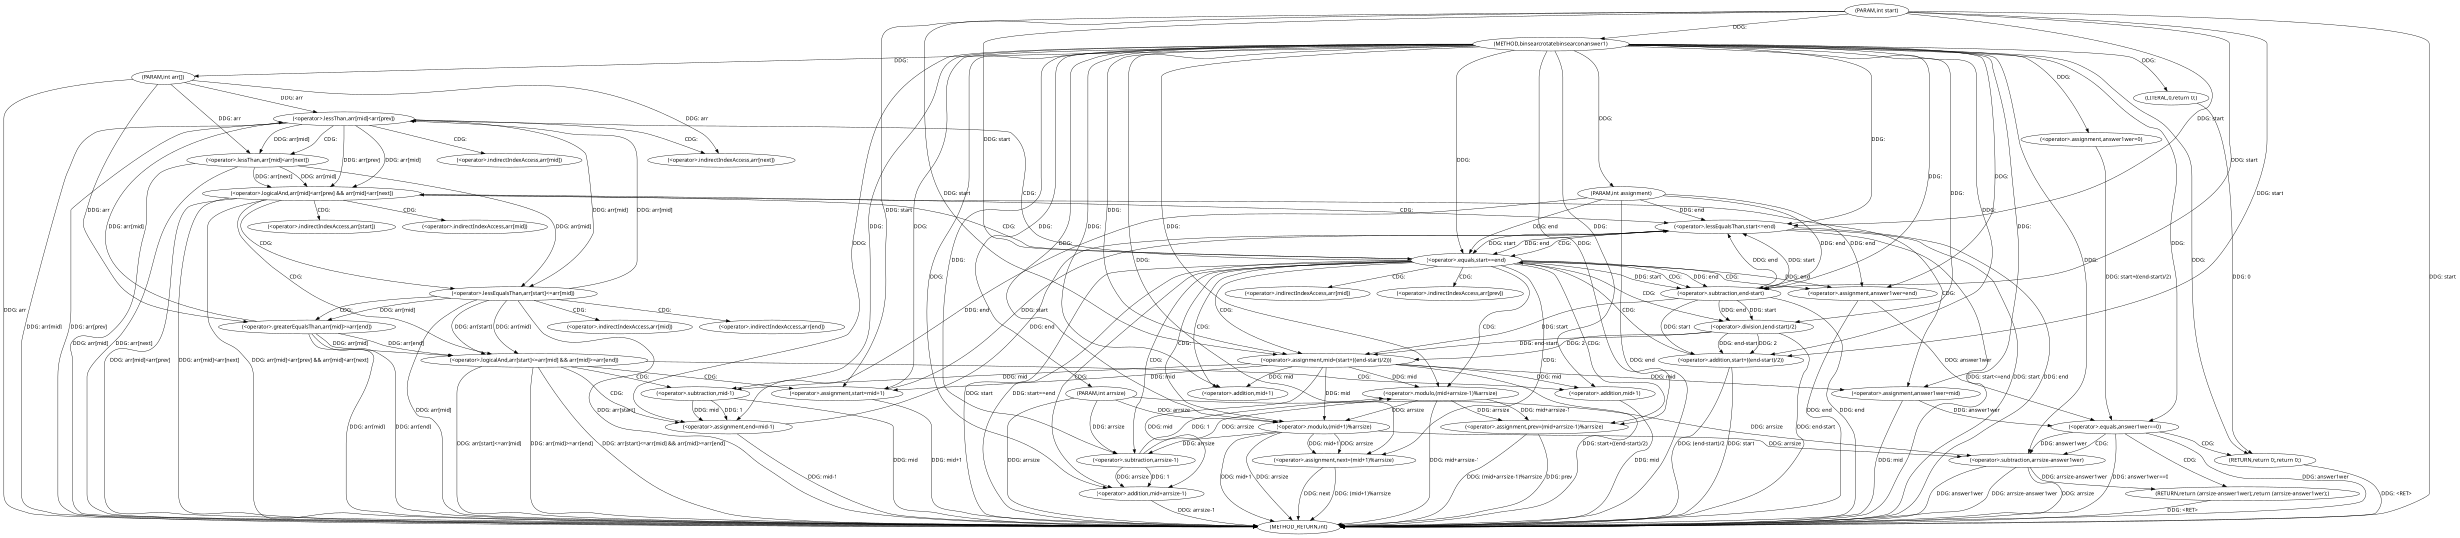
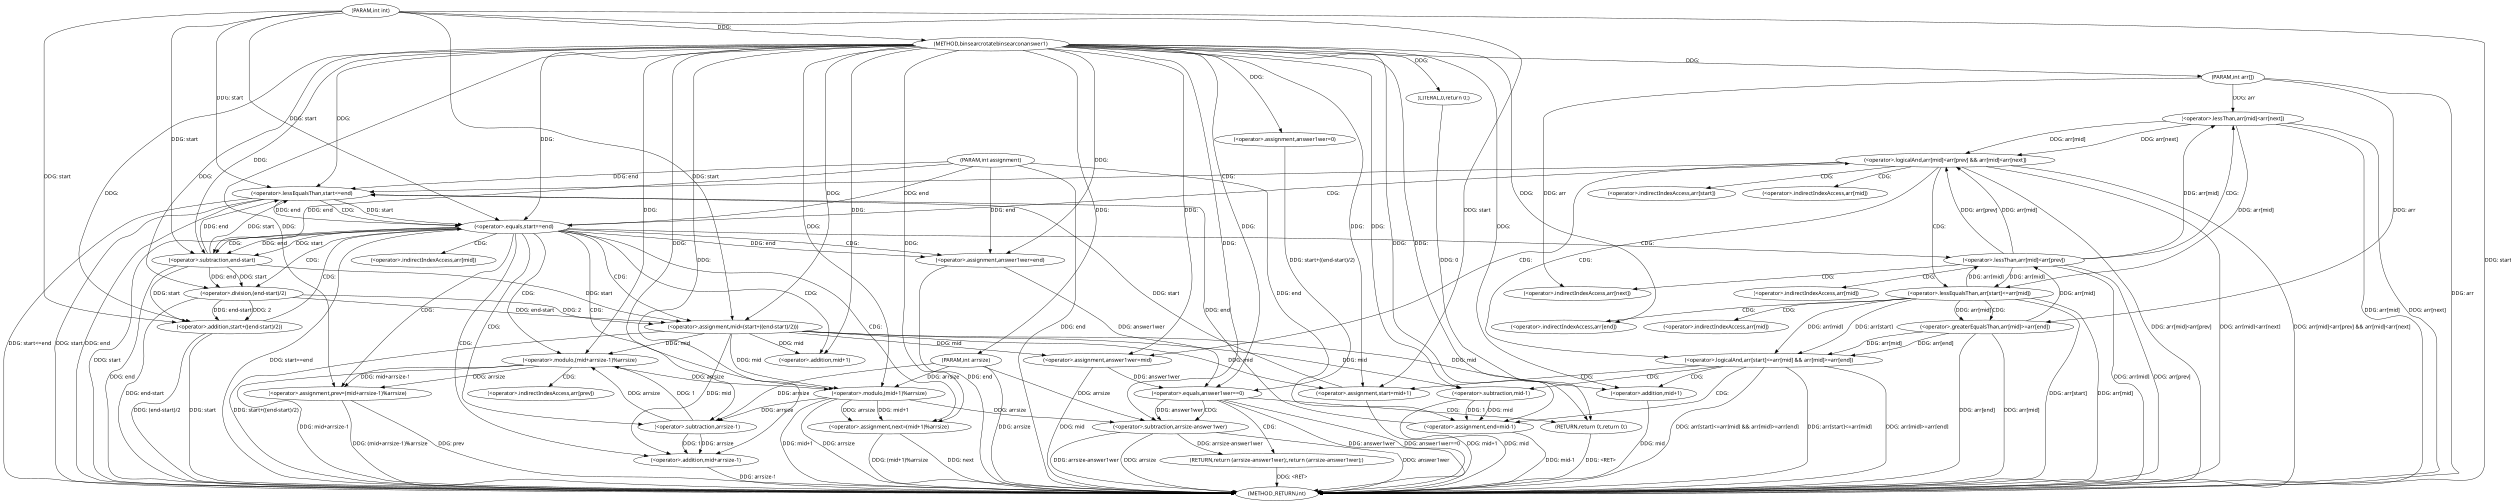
(1877, 11) -> (371, 11)
(249, 97) -> none
(1599, 113) -> (1467, 54)
(1459, 275) -> (562, 376)
